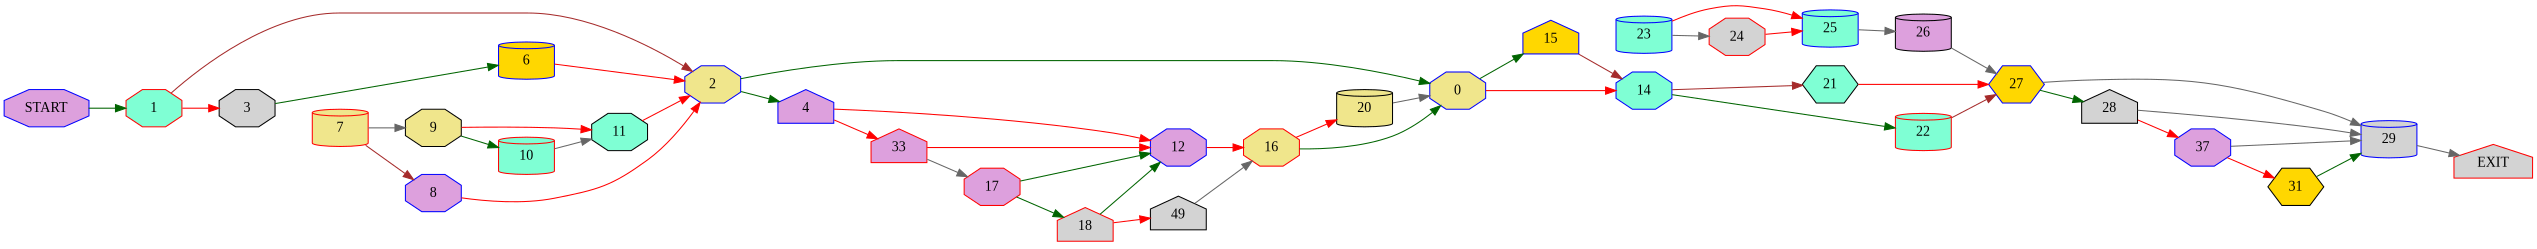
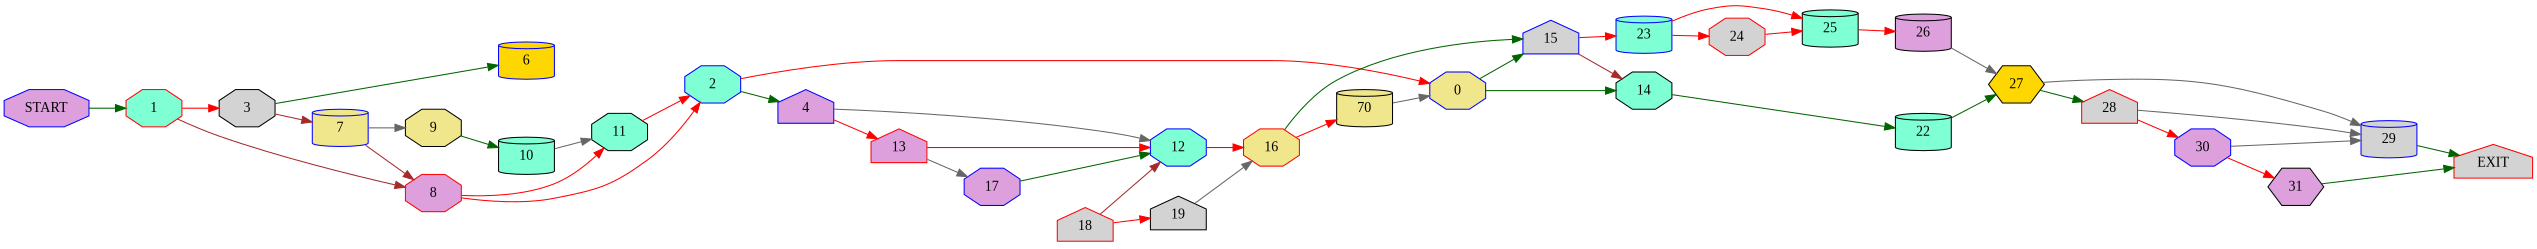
(422, 13) -> (285, 157)
(1830, 29) -> (1830, 29)
(1872, 30) -> (1872, 30)
(1685, 36) -> (1685, 36)
none -> (1592, 37)
(1551, 39) -> (1551, 39)
(1080, 61) -> (1080, 61)
(614, 72) -> none
(713, 84) -> (713, 84)
(1830, 84) -> none
(2016, 84) -> (2016, 84)
(1546, 91) -> (1546, 91)
(1644, 91) -> (1644, 91)
(1365, 108) -> (1365, 108)
(2110, 108) -> (2110, 108)
(1969, 109) -> (1969, 109)
none -> (289, 117)
(988, 119) -> (988, 119)
(521, 127) -> (534, 190)
(340, 128) -> (340, 128)
(1923, 132) -> (1923, 132)
(1370, 143) -> (1387, 60)
(899, 148) -> (899, 148)
(1178, 148) -> (1178, 148)
(2203, 148) -> (2203, 148)
(2433, 149) -> (2433, 149)
(526, 156) -> (526, 156)
(2334, 167) -> (2383, 176)
(992, 187) -> (992, 187)
(2296, 187) -> (2296, 187)
(1126, 192) -> (1126, 192)
(433, 193) -> (433, 193)
(1035, 205) -> none
(1178, 215) -> (1178, 215)
